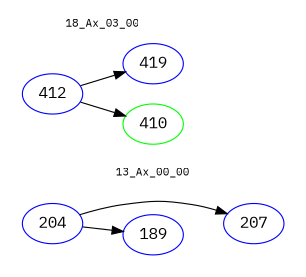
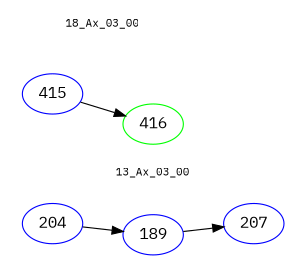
(153, 64) -> none
(53, 94) -> (53, 94)
(153, 124) -> (153, 124)
(153, 173) -> (153, 173)
(148, 202) -> (198, 230)
